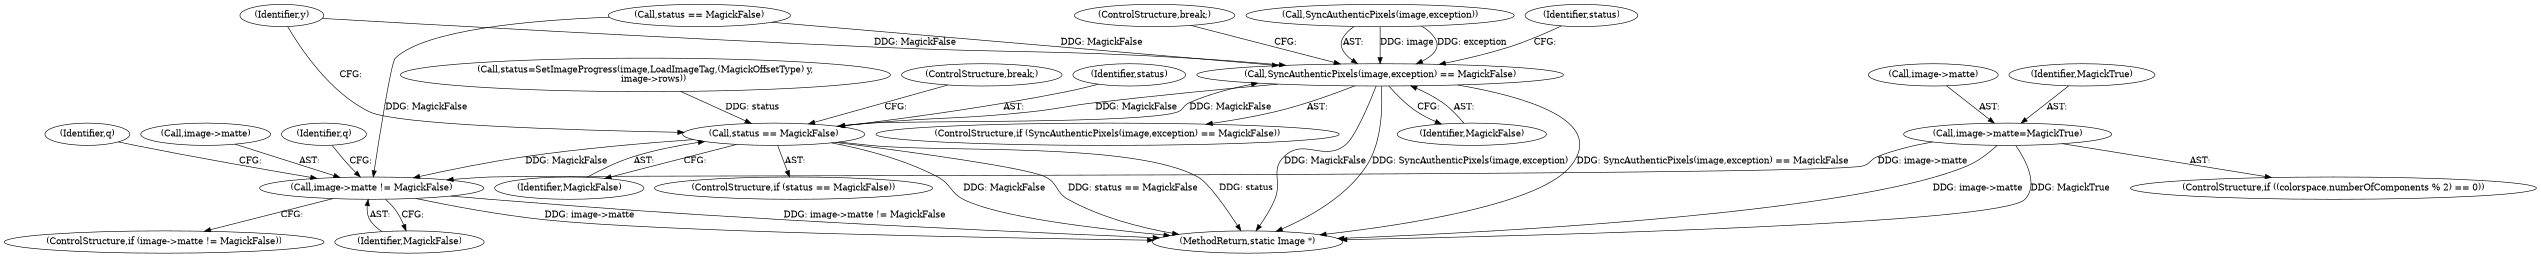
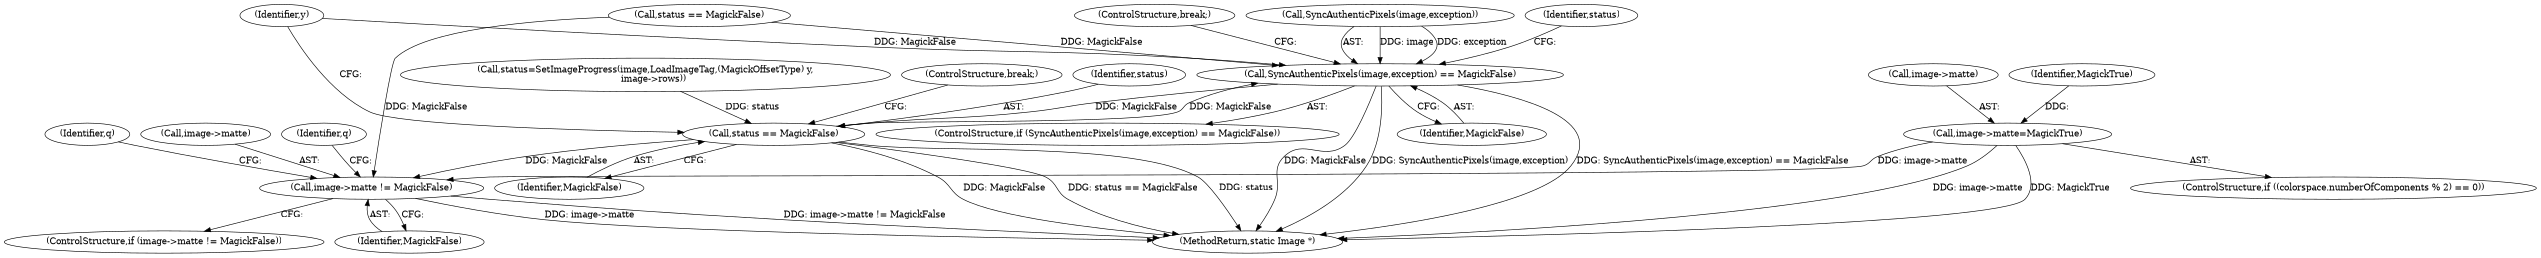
(2058, 107) -> (2058, 107)
(794, 188) -> none
